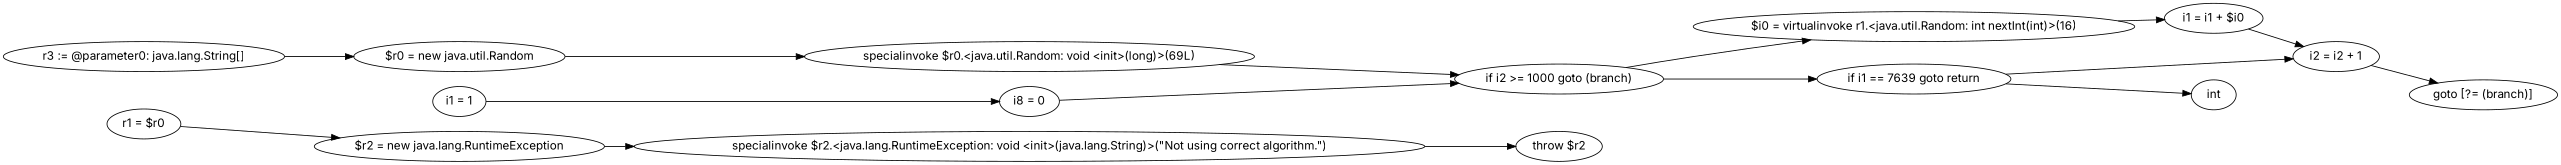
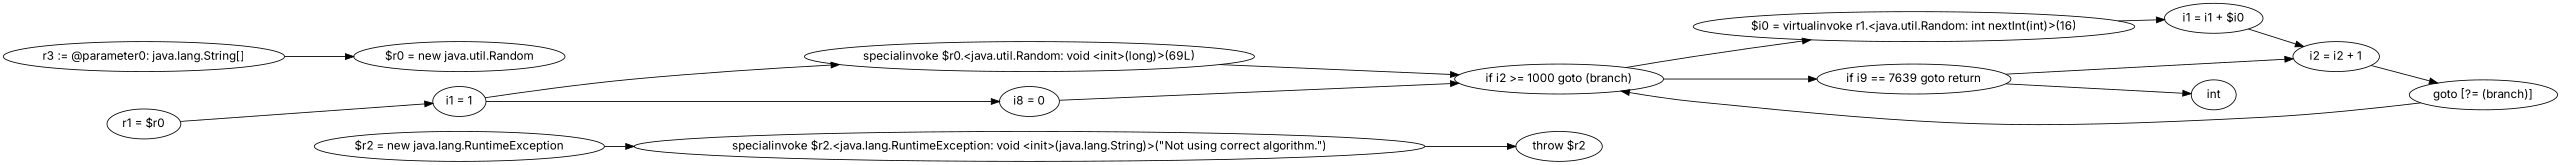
(681, 57) -> (658, 77)
(1914, 79) -> (1914, 79)
none -> (2025, 124)
(256, 132) -> (303, 113)
